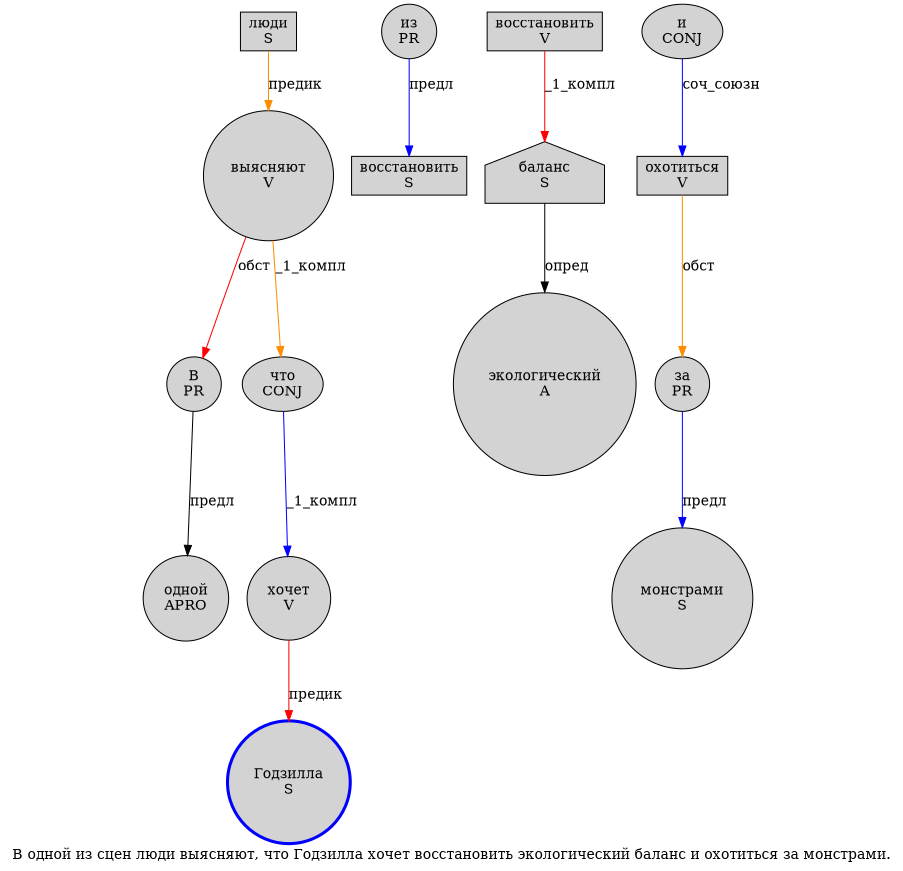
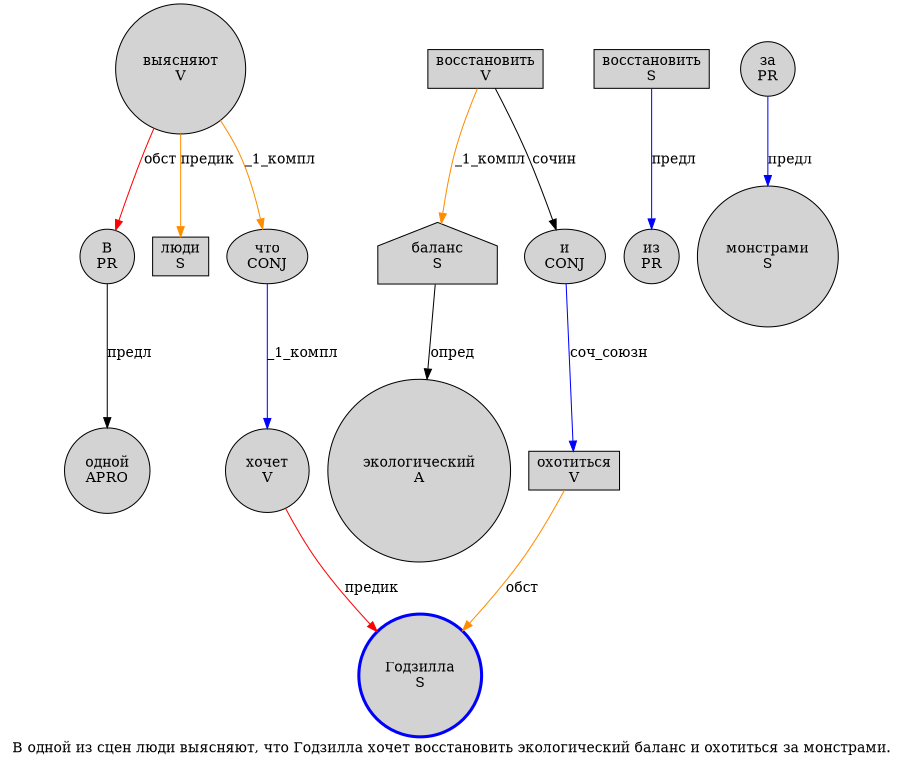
(268, 76) -> (181, 180)
(545, 91) -> (456, 150)
(409, 102) -> (652, 154)
none -> (527, 153)
(682, 271) -> (522, 560)
